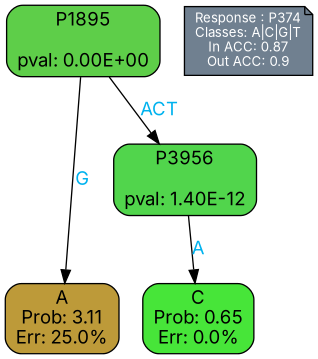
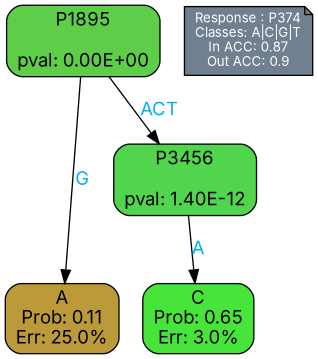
(185, 180) -> (185, 180)
(62, 319) -> (62, 319)
(198, 319) -> (198, 319)
